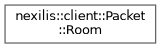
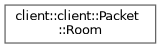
(80, 24) -> (80, 24)
